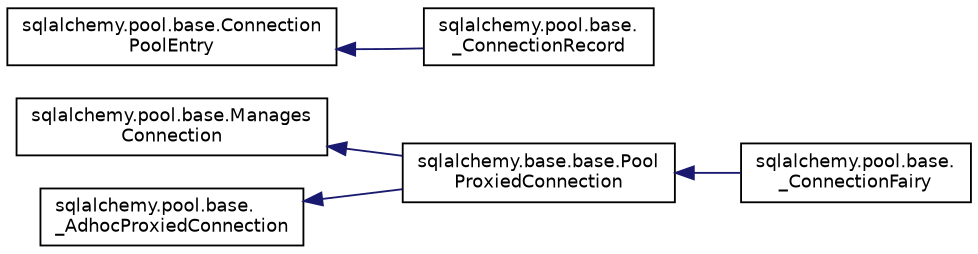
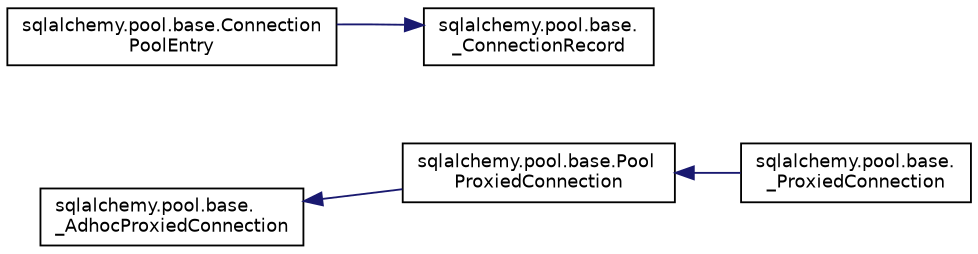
(389, 49) -> (371, 24)
(172, 127) -> none
(539, 173) -> (539, 173)
(856, 173) -> (856, 173)
